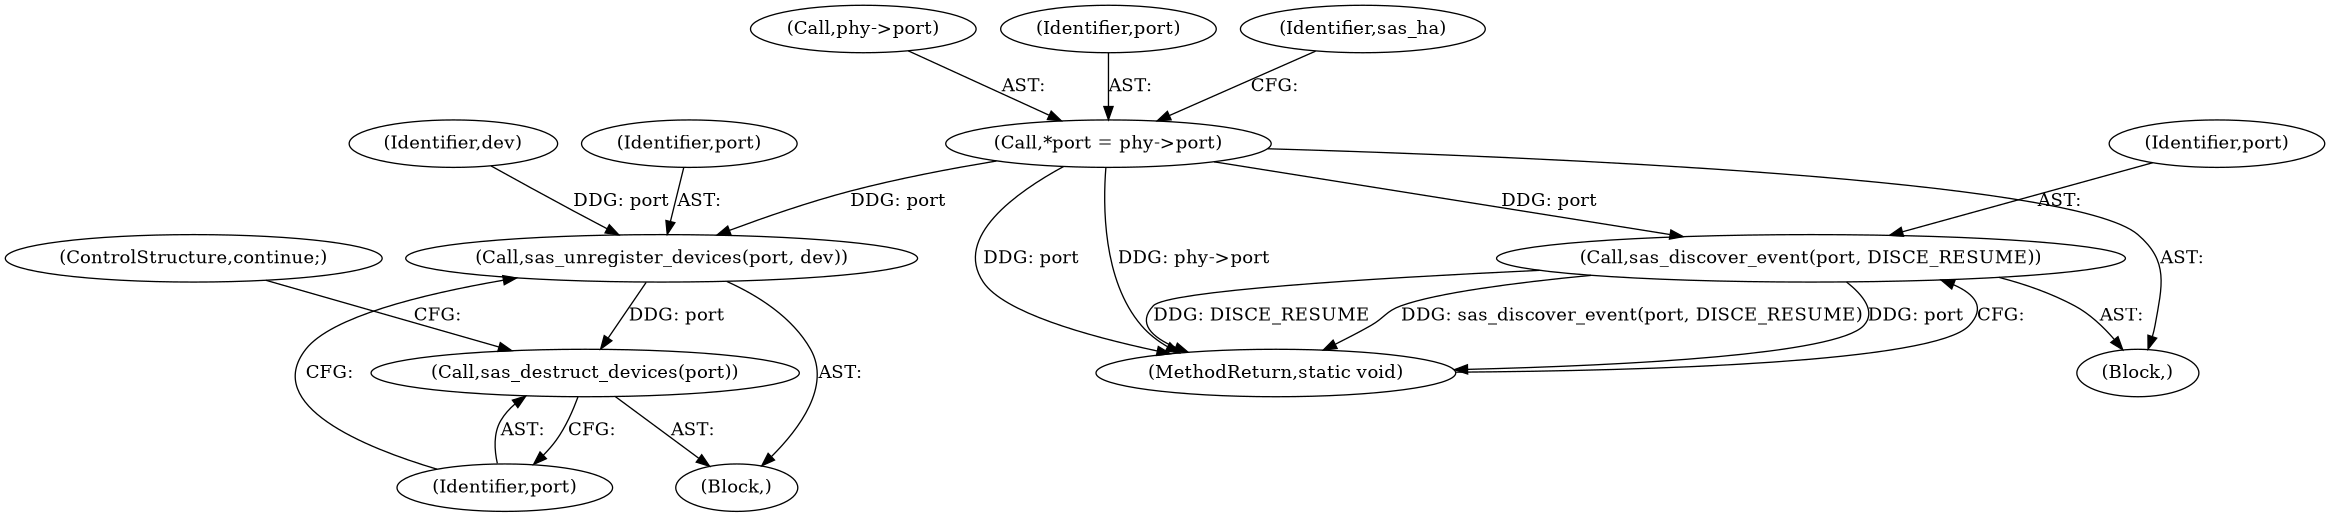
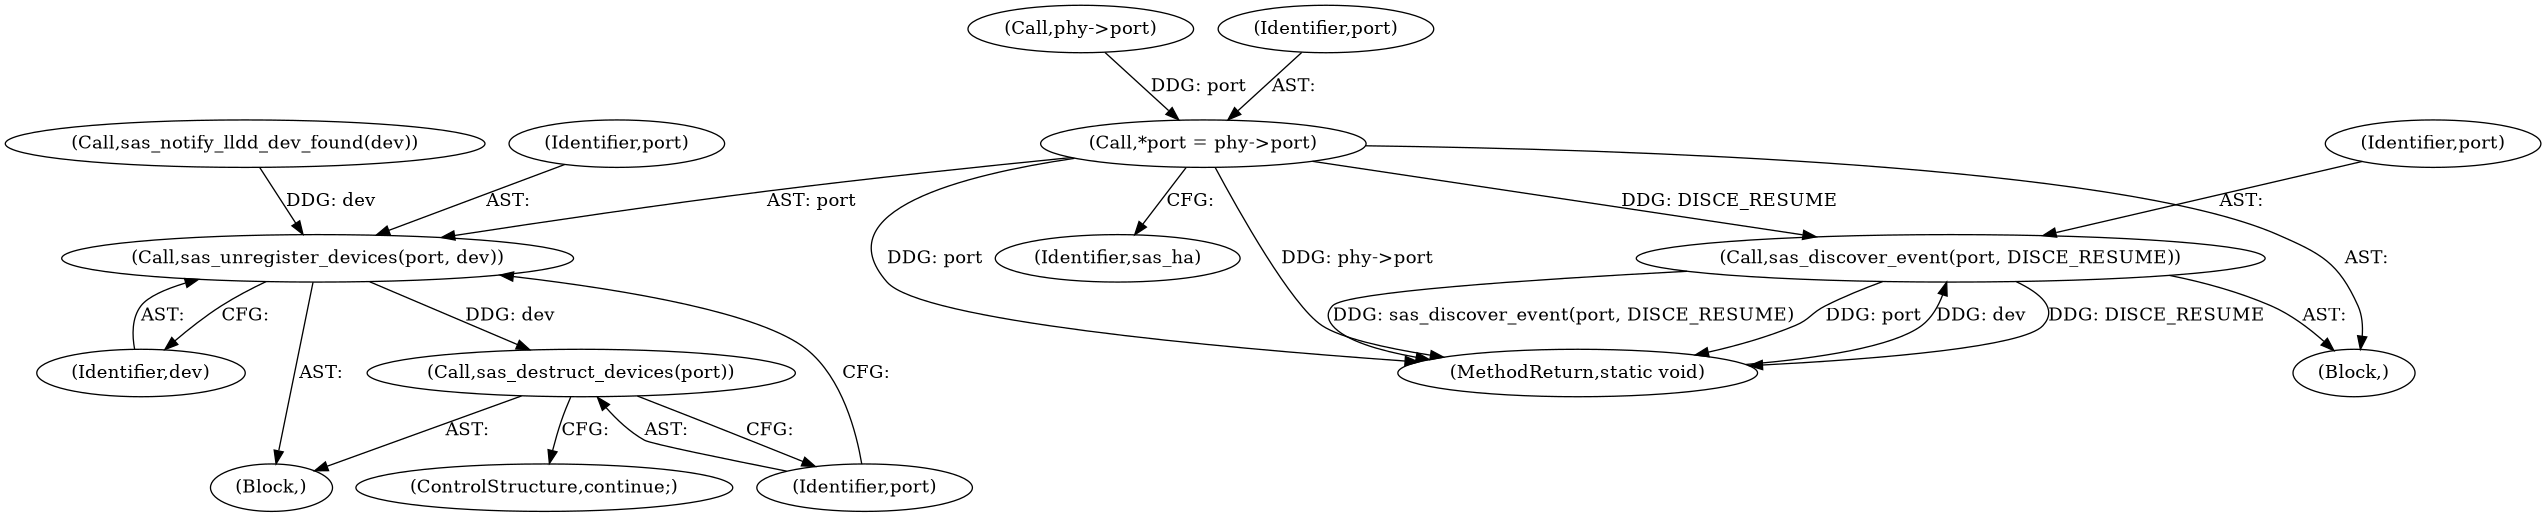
(1243, 83) -> (1164, 196)
(1027, 86) -> (1199, 86)
none -> (245, 144)
(621, 201) -> (166, 316)
(898, 201) -> (812, 201)
(1549, 201) -> (1730, 201)
none -> (218, 308)
(388, 315) -> (560, 423)
(677, 316) -> (511, 316)
(2004, 316) -> (1982, 316)
